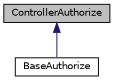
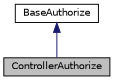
(57, 45) -> (57, 45)
